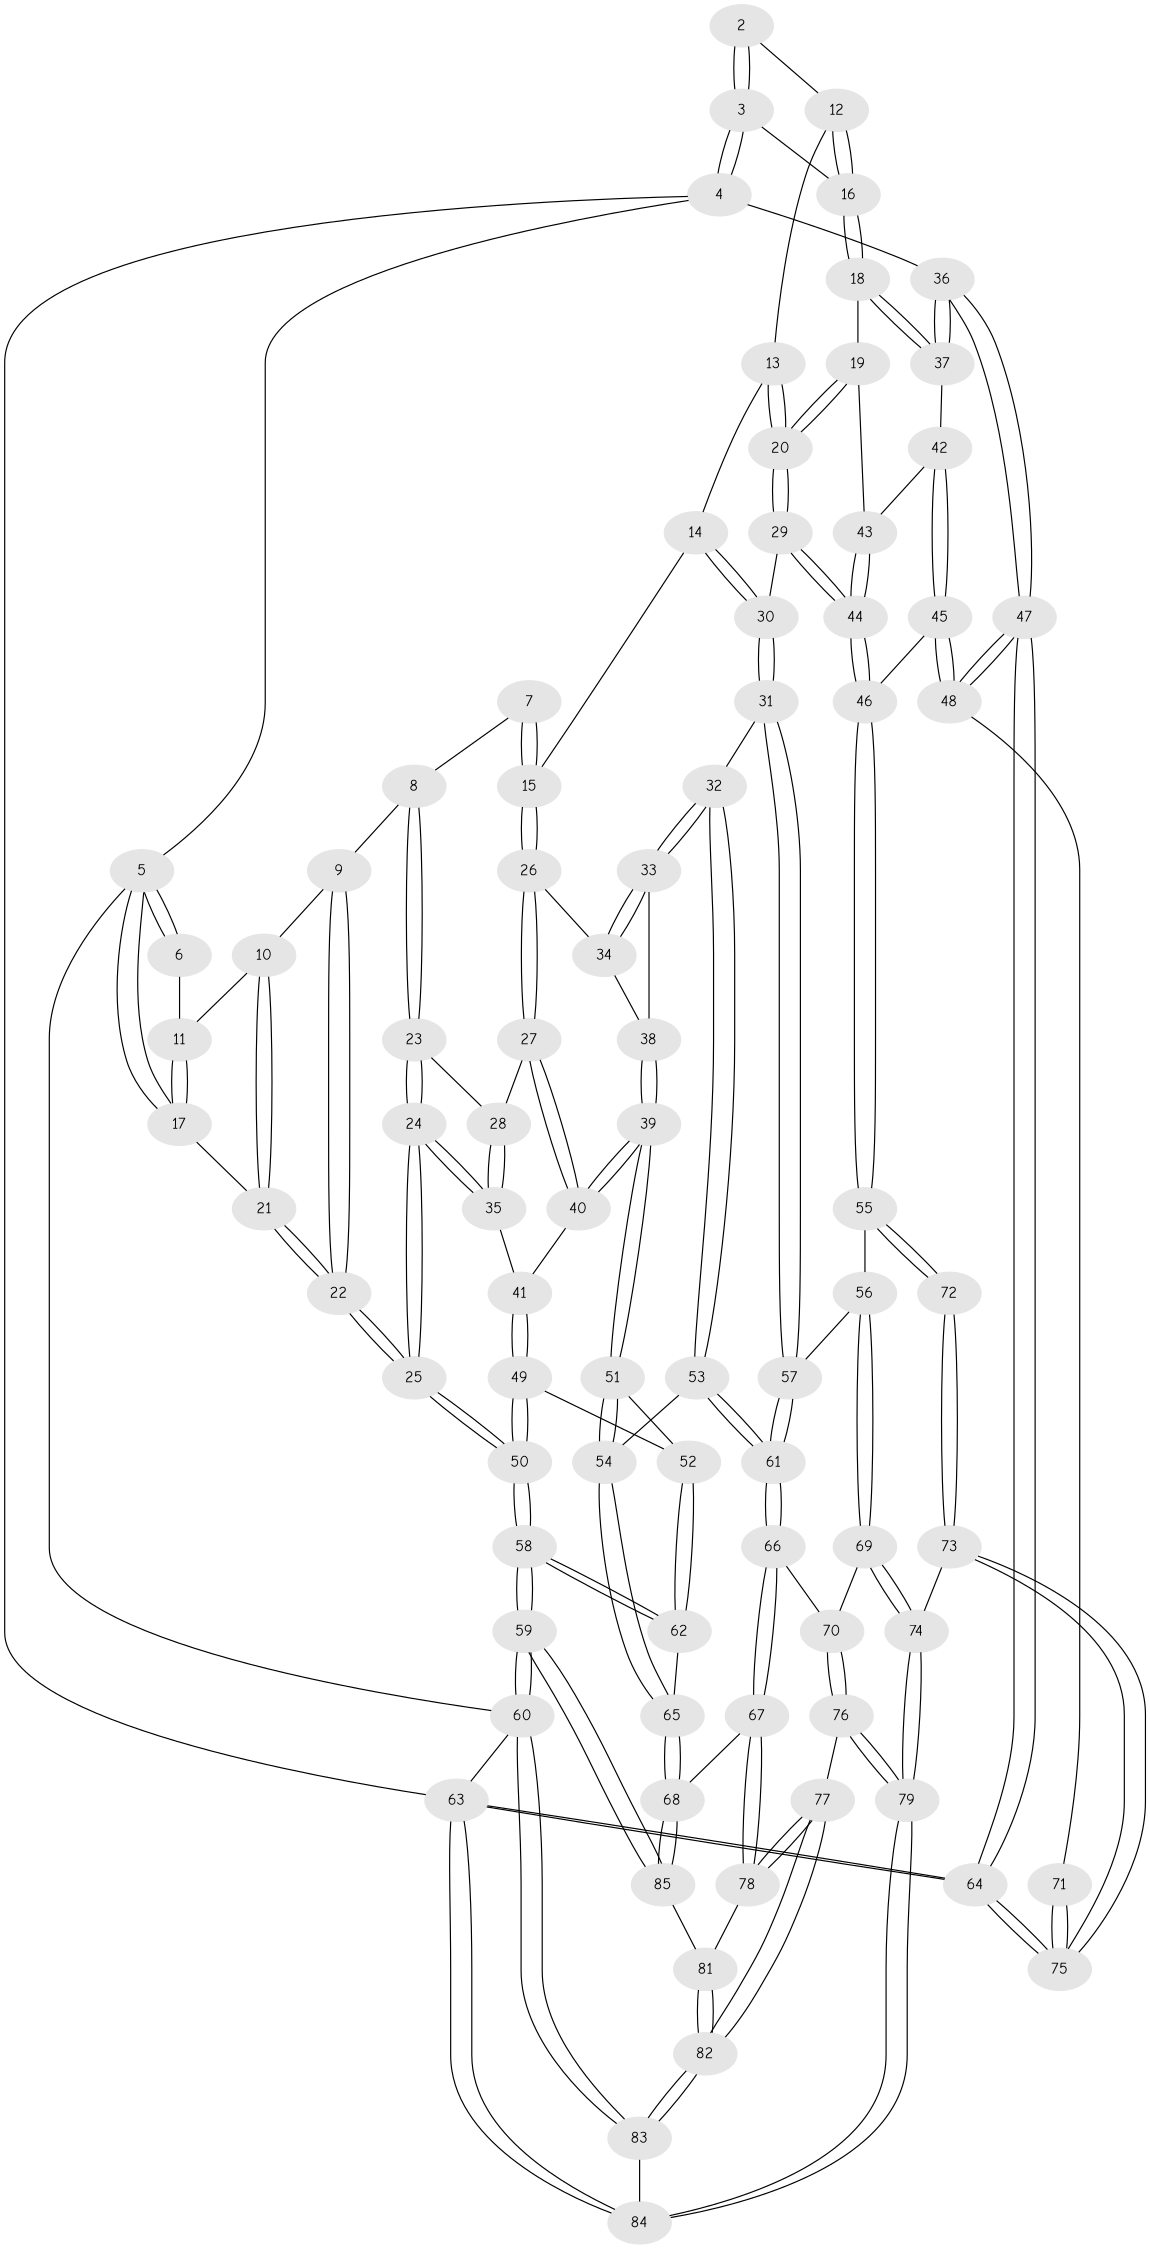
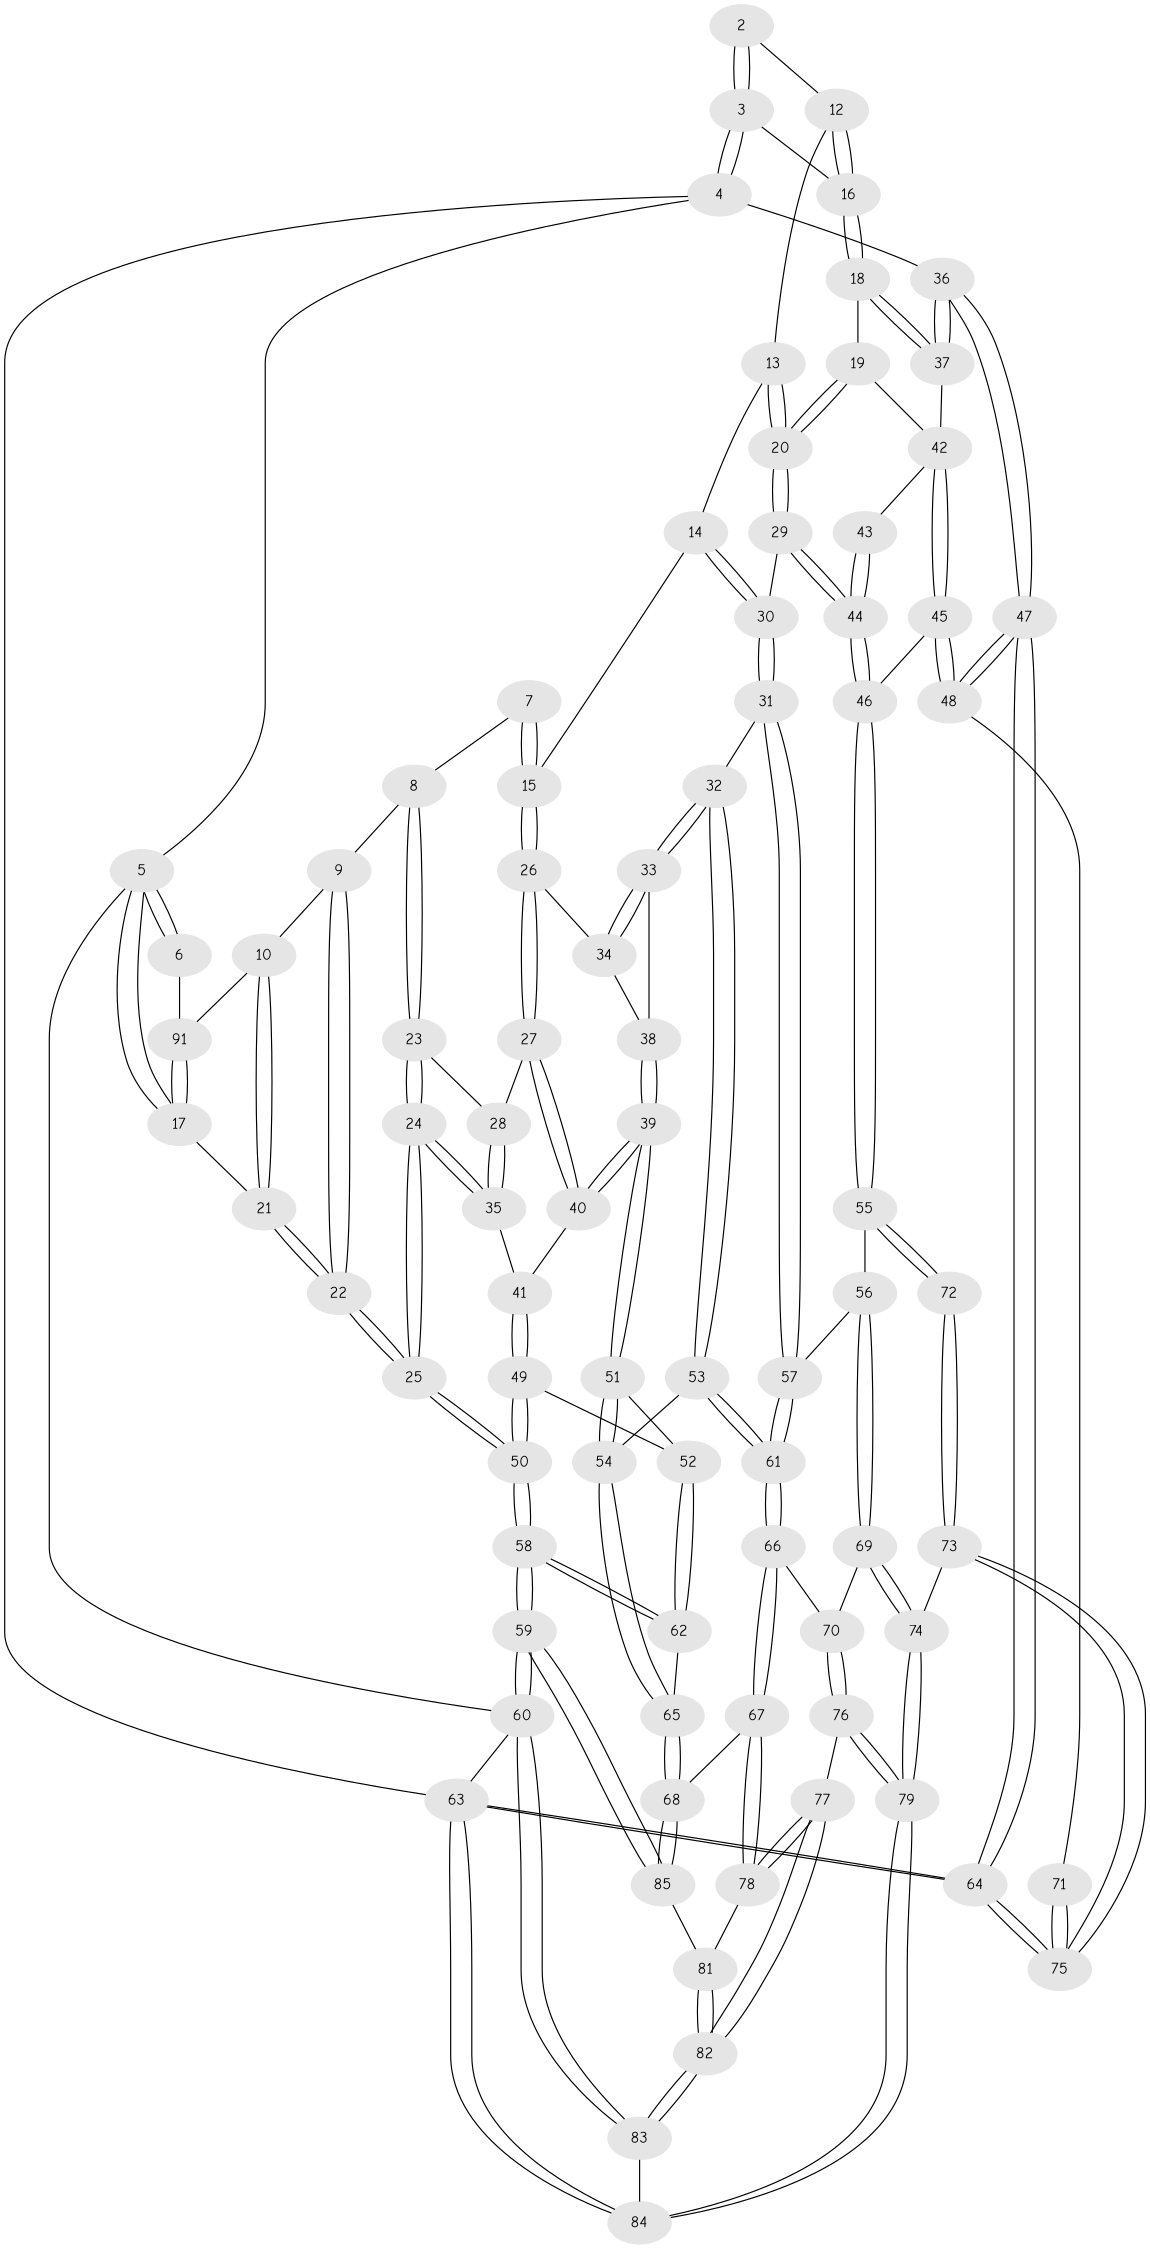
(861, 448) -> (899, 406)
(180, 1040) -> (180, 1040)
